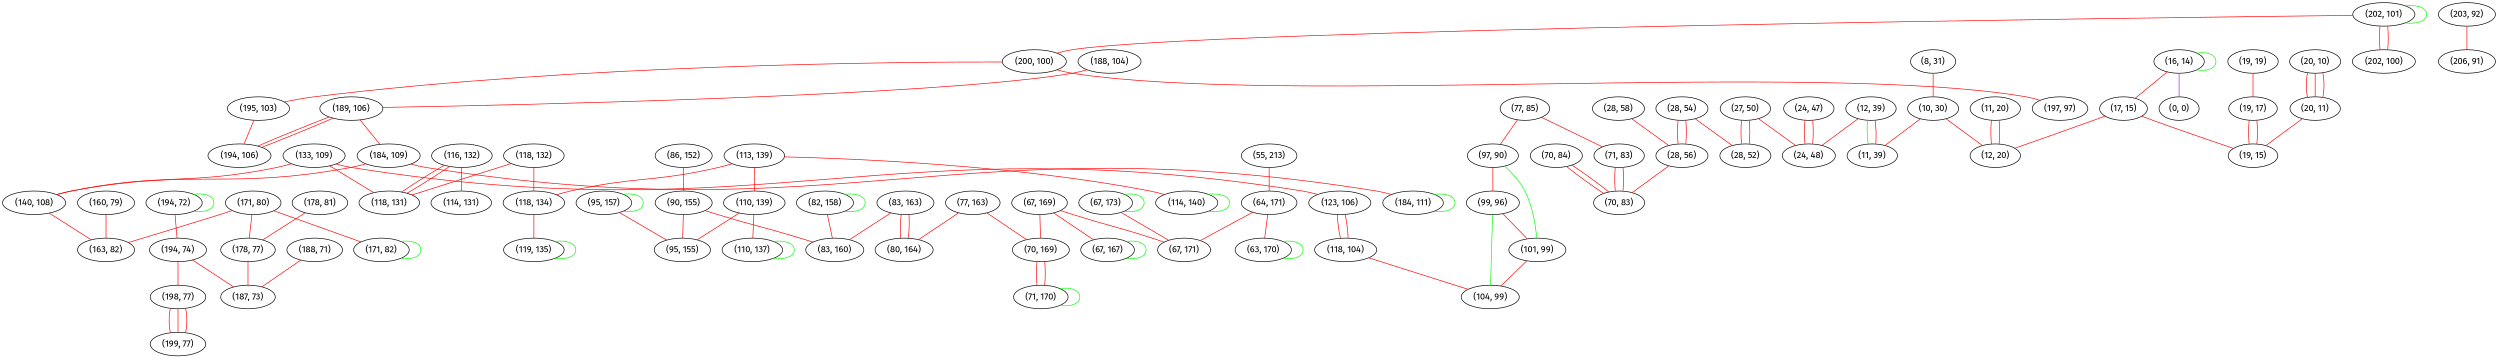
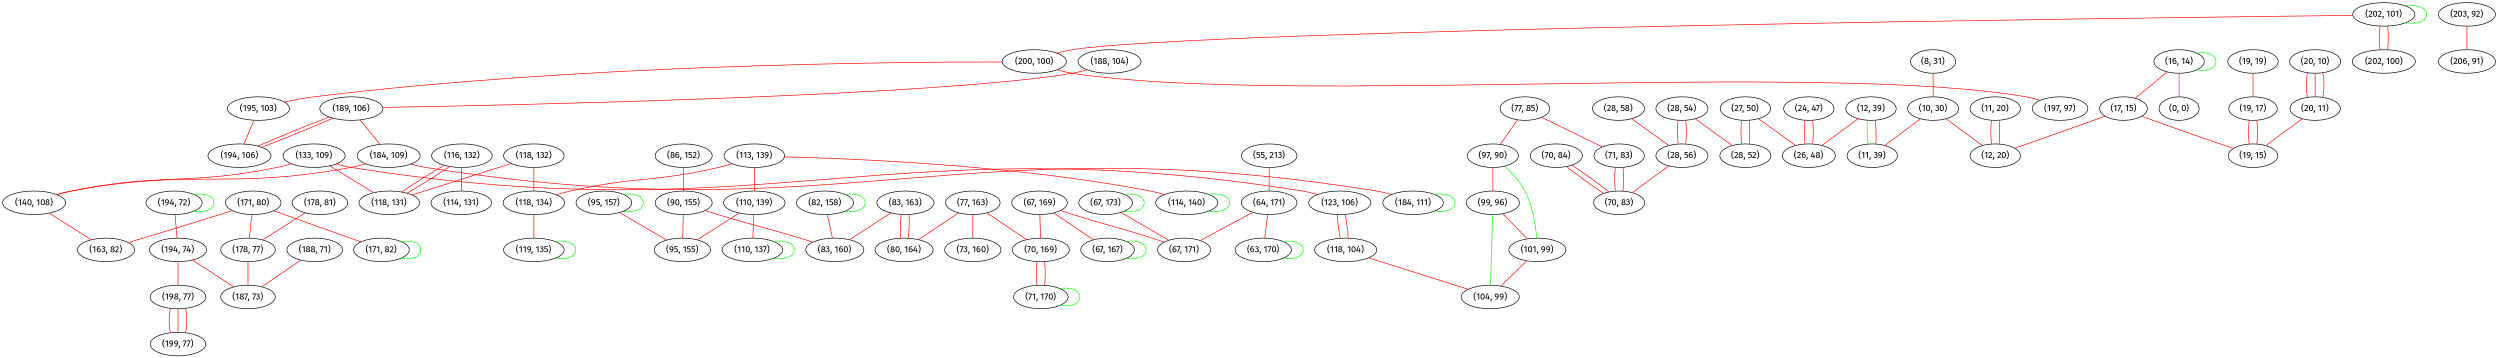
(1809, 156) -> (1809, 156)
(106, 203) -> none
none -> (973, 250)
